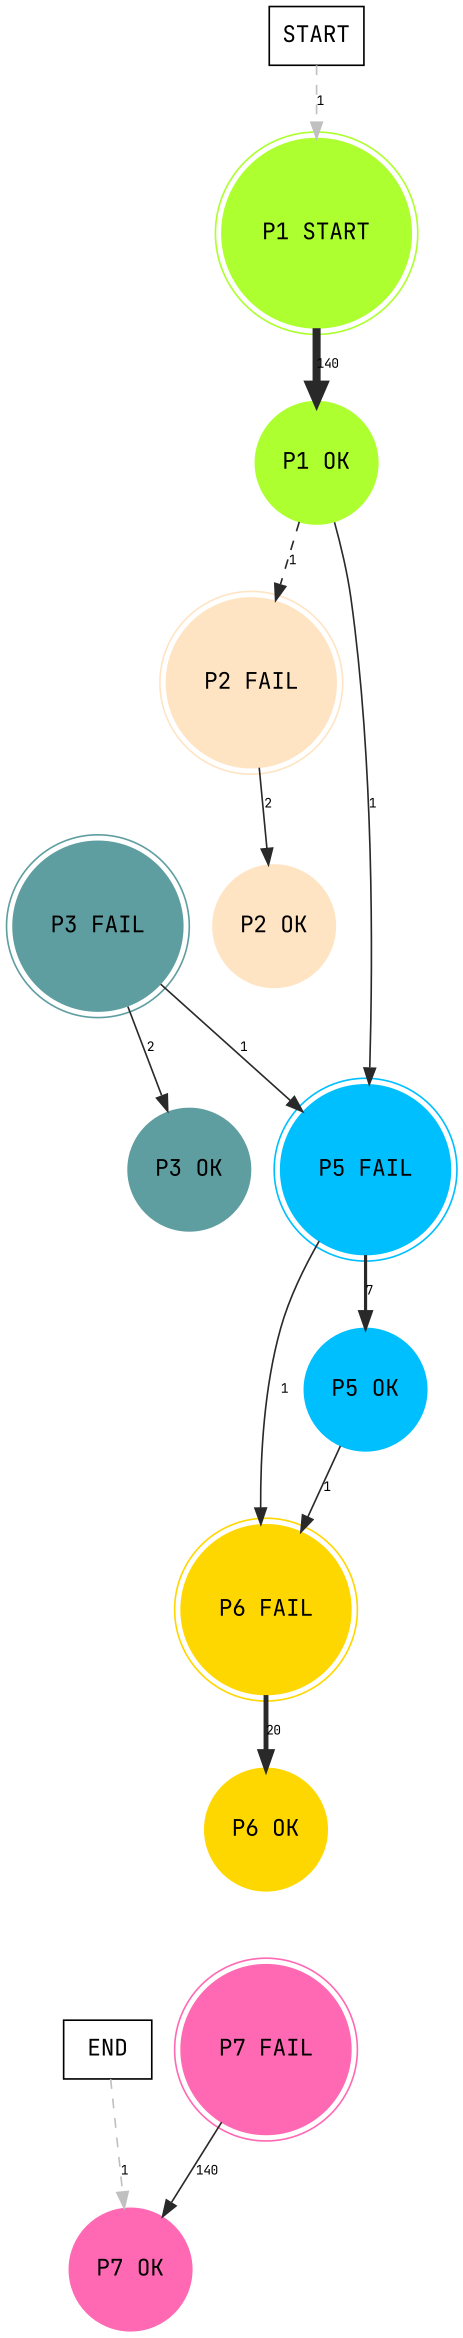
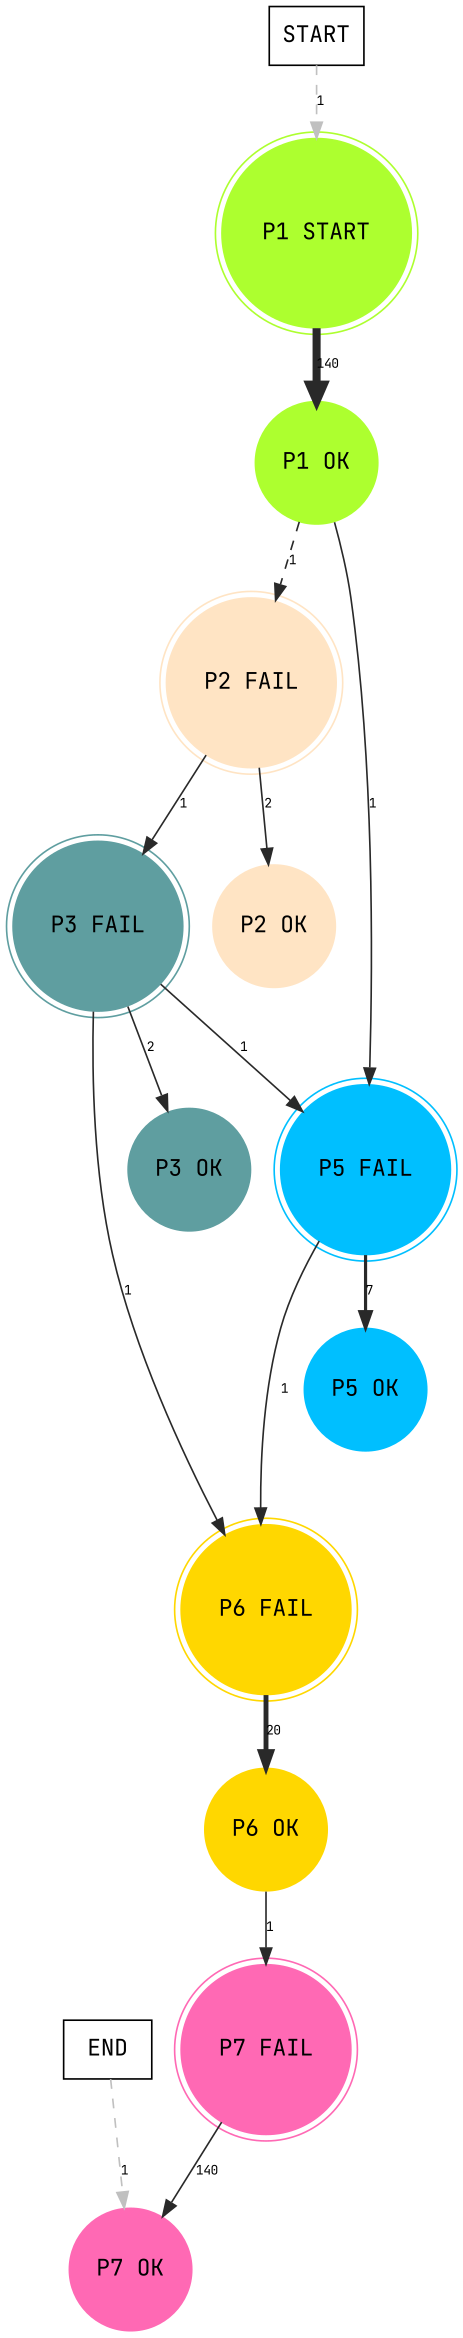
none -> (179, 797)
(324, 1482) -> (118, 1275)
none -> (266, 1920)
